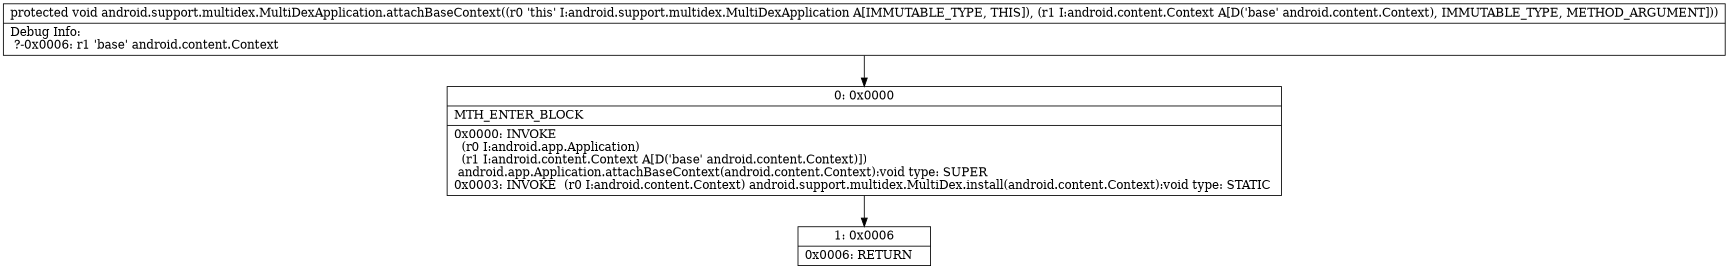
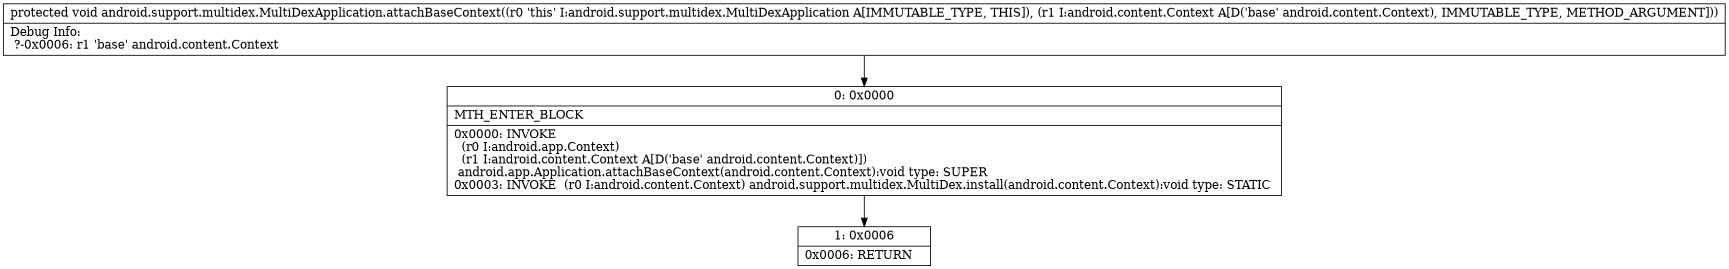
(547, 147) -> (537, 147)
